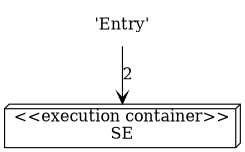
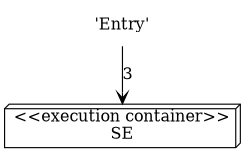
(128, 75) -> (128, 75)
